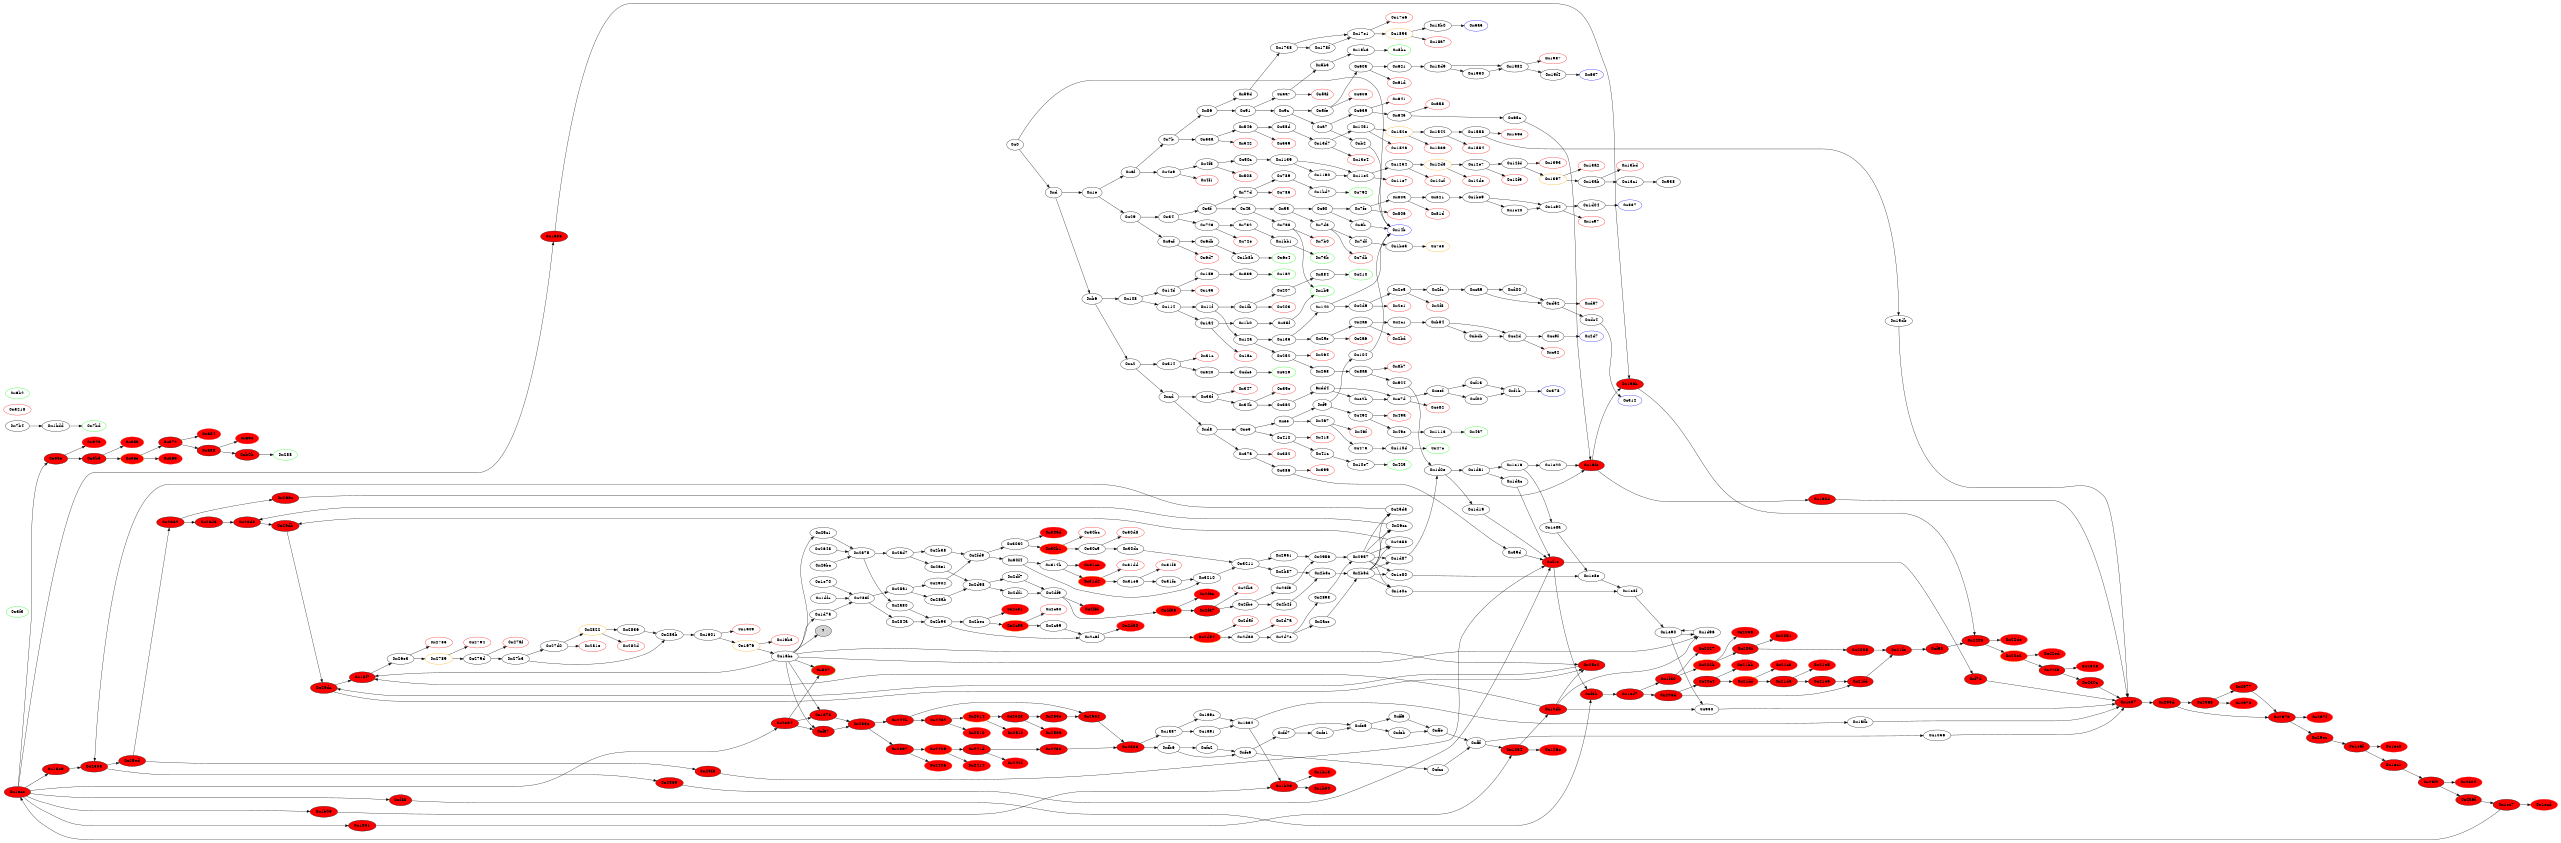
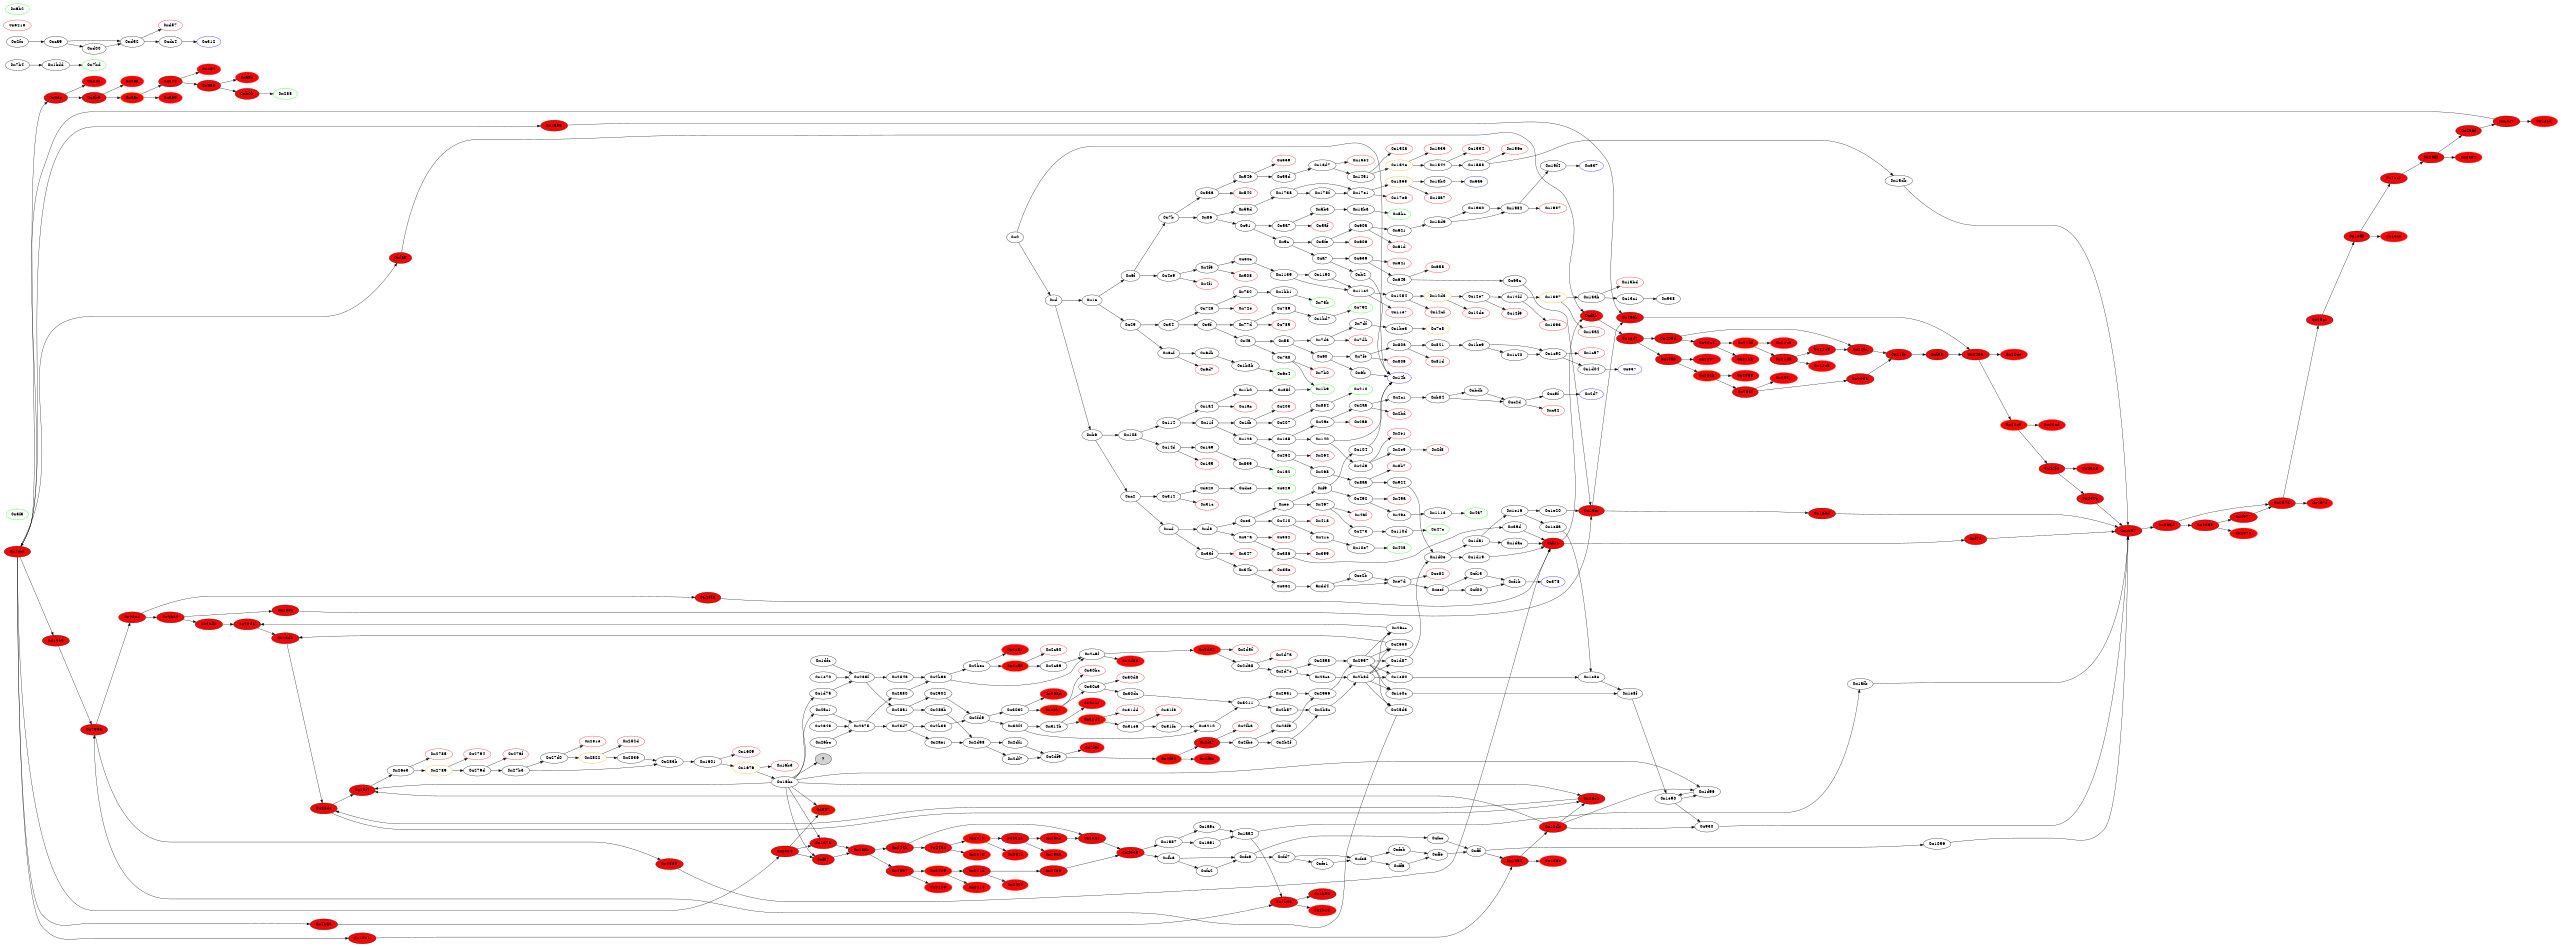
(1417, 290) -> none
